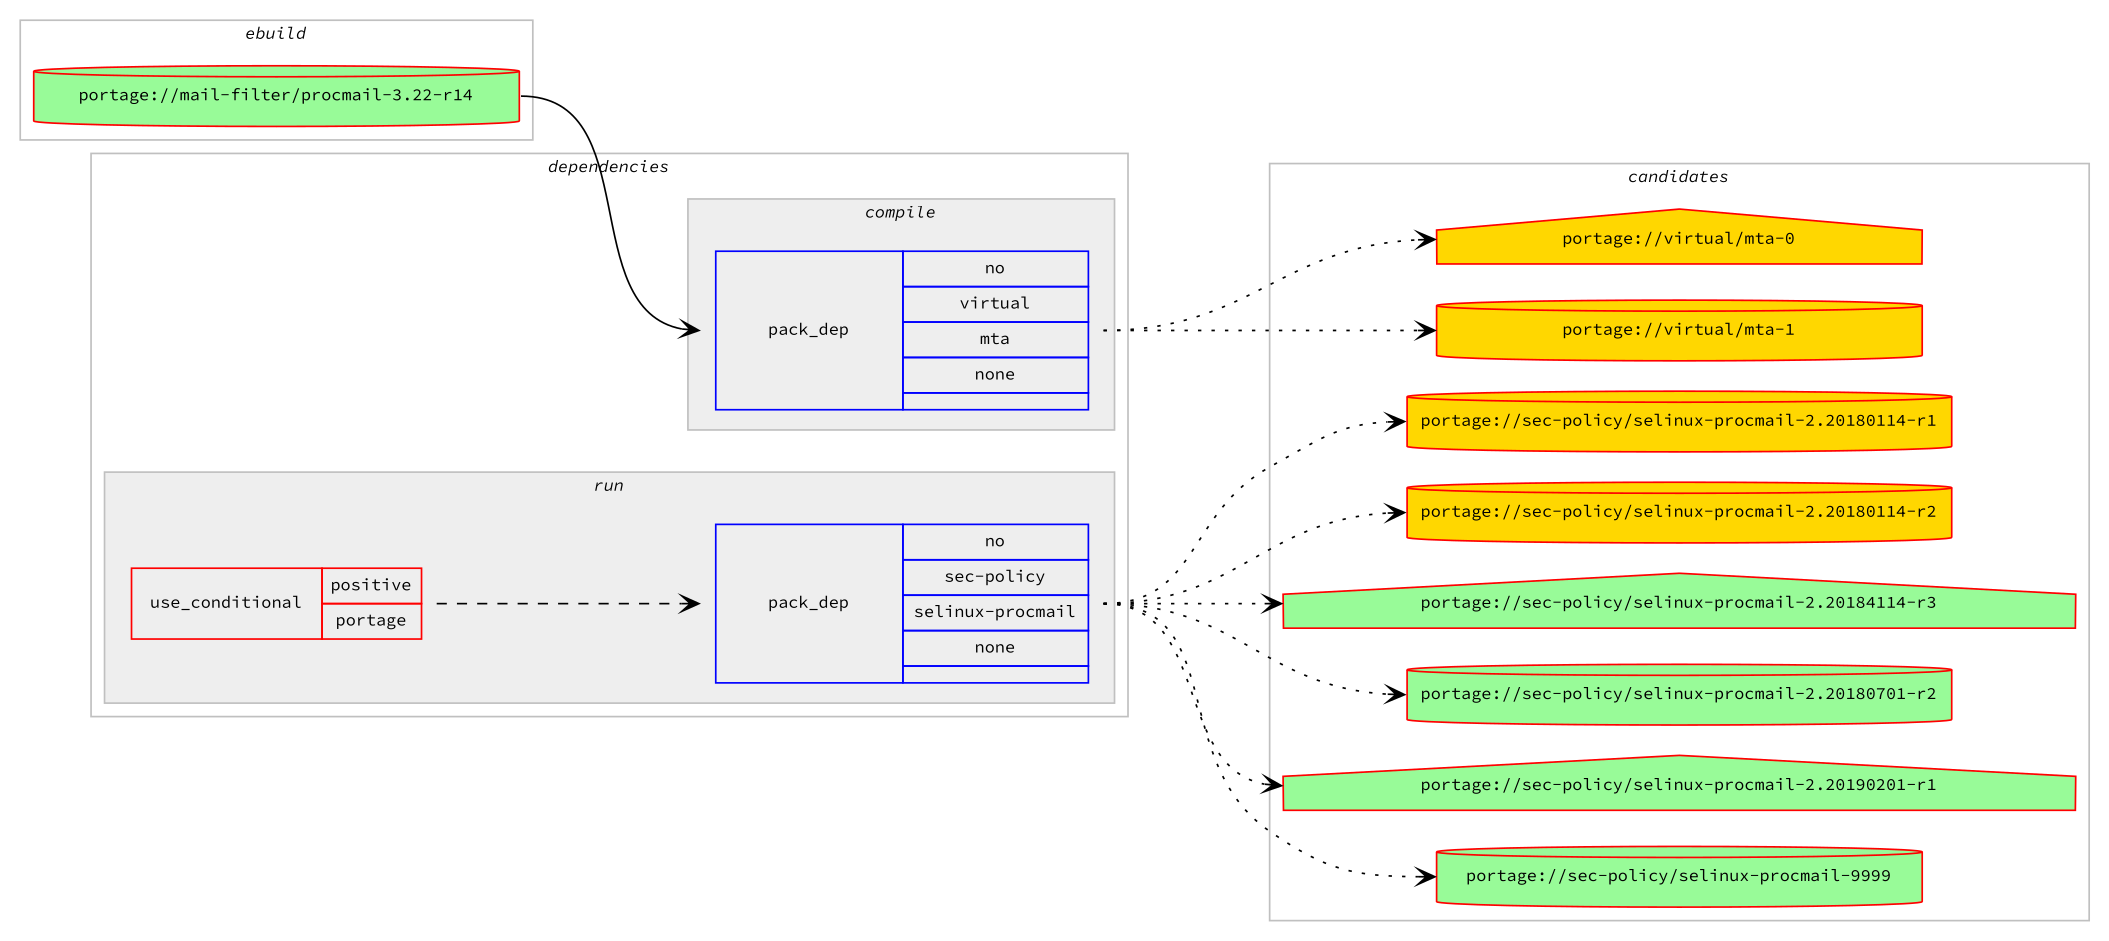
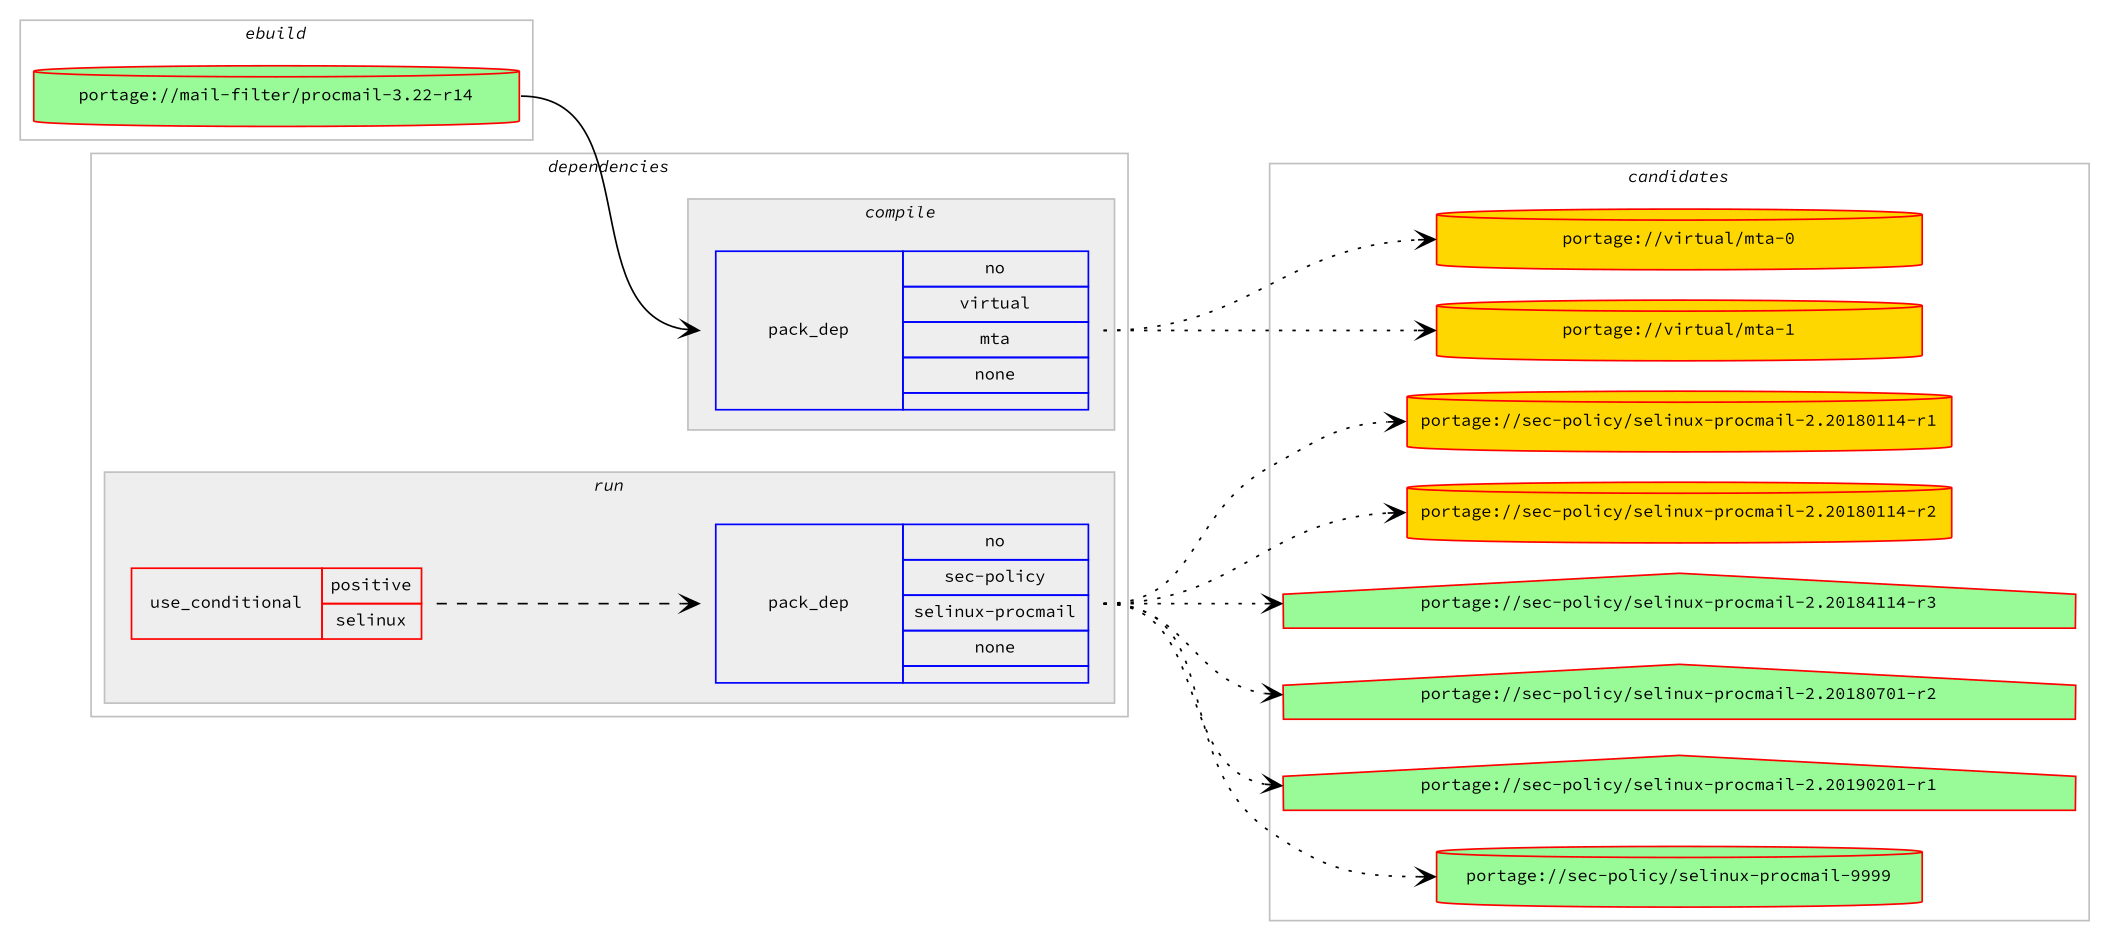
(1679, 239) -> (1679, 239)
(372, 620) -> (372, 620)
(1679, 695) -> (1679, 695)
